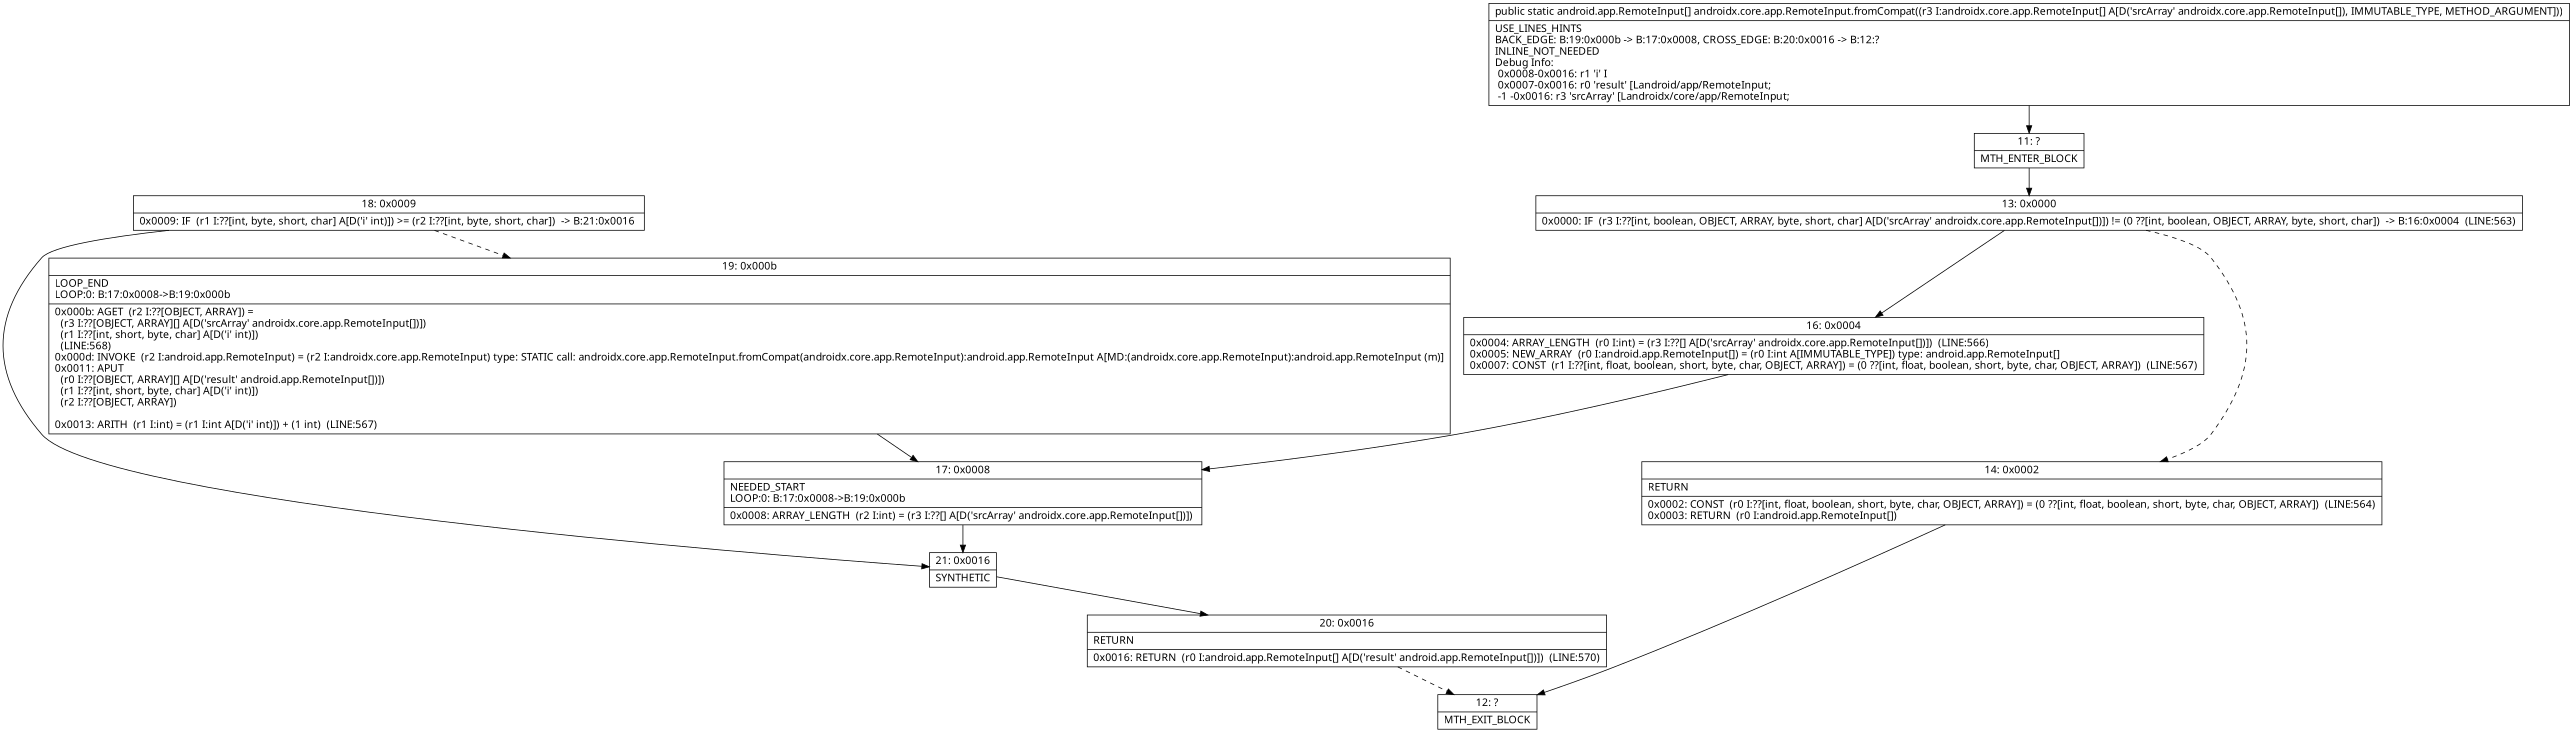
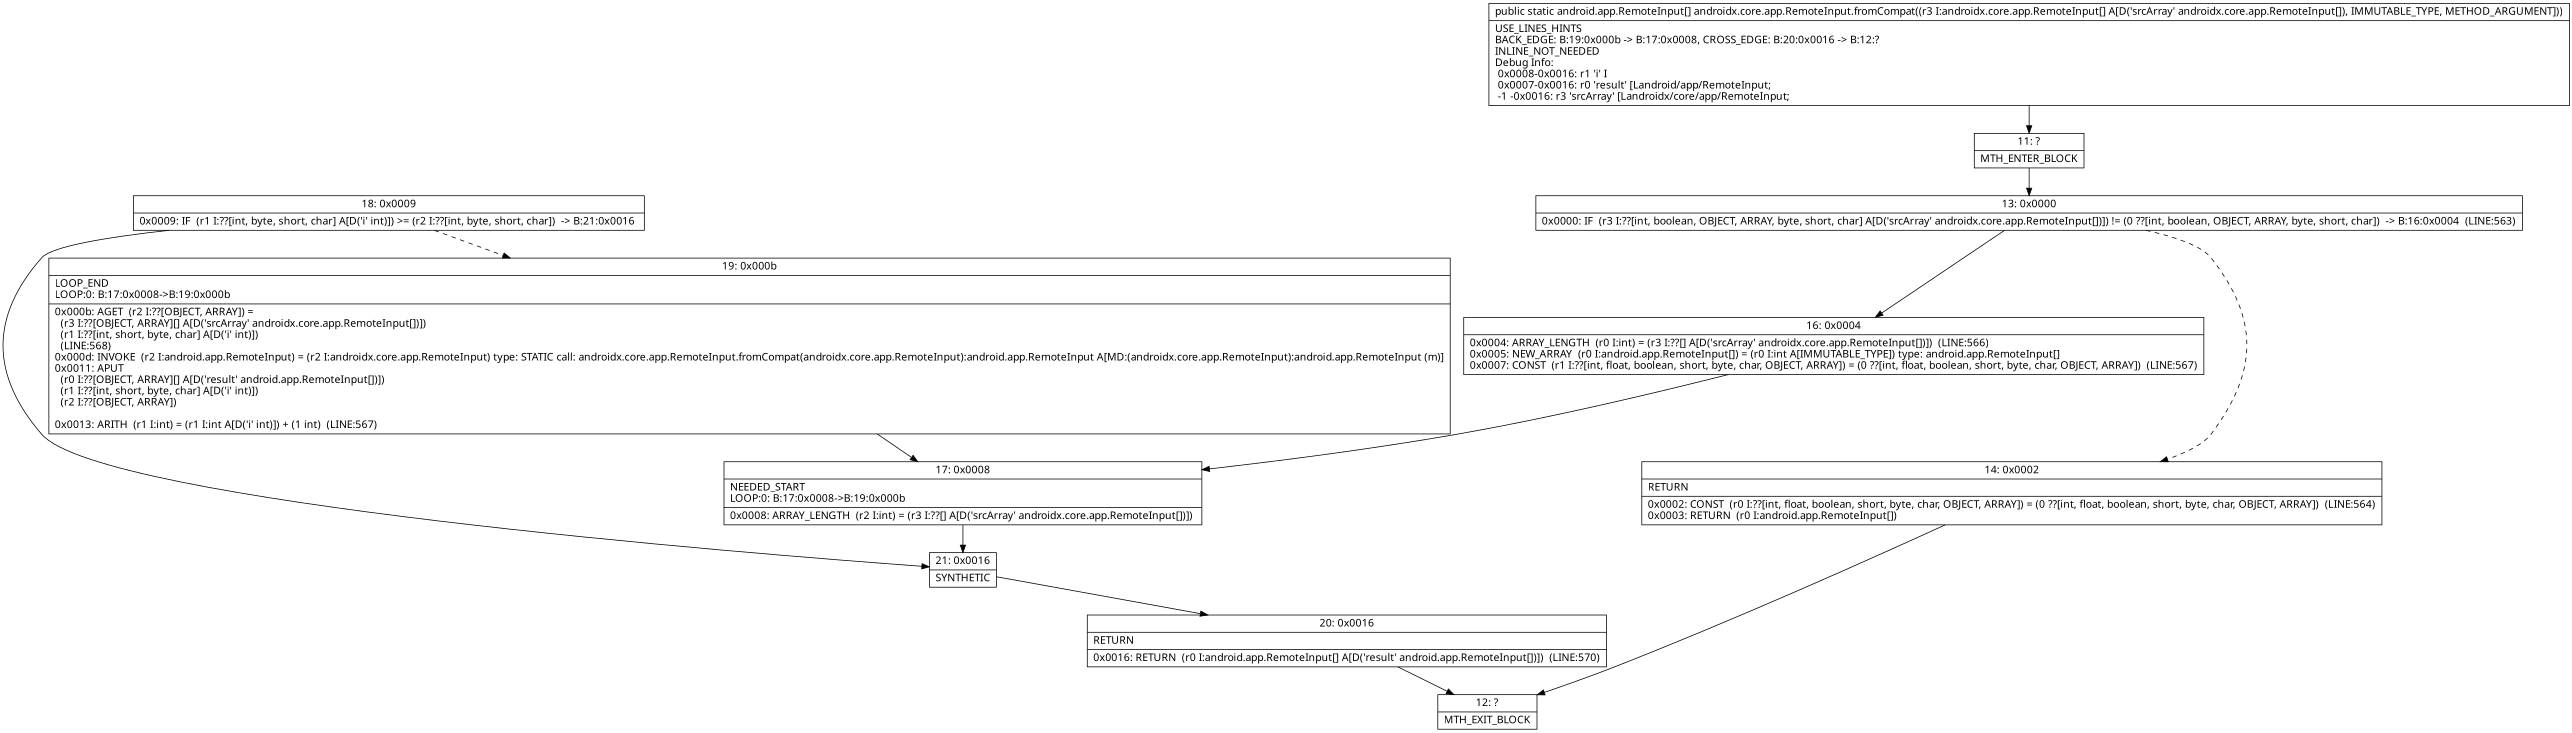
(1422, 679) -> (1422, 679)
